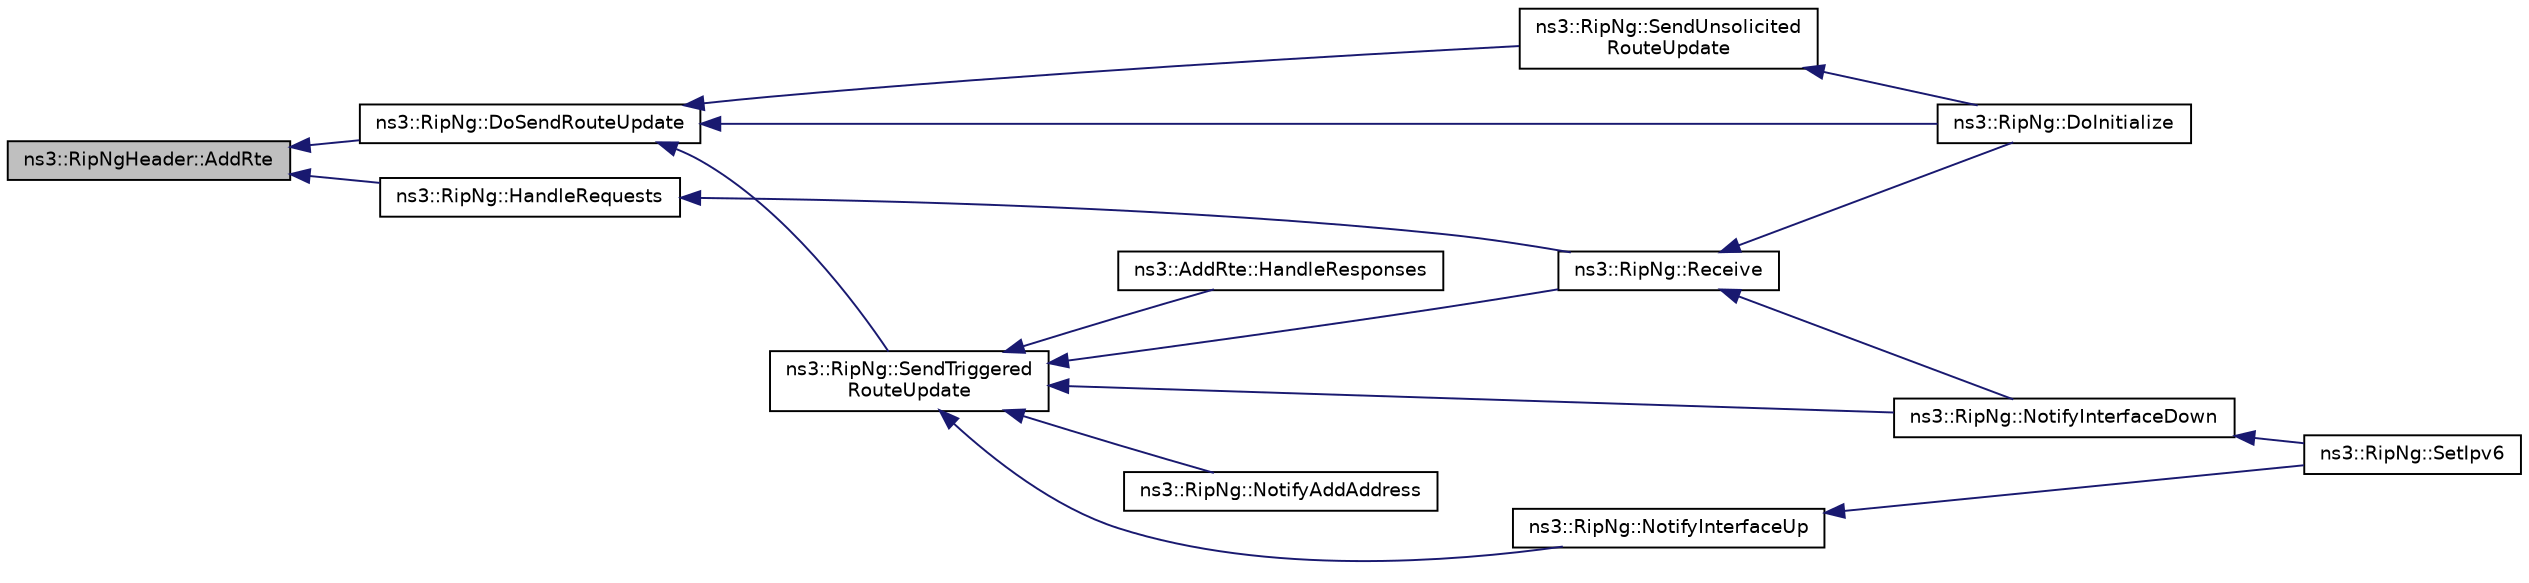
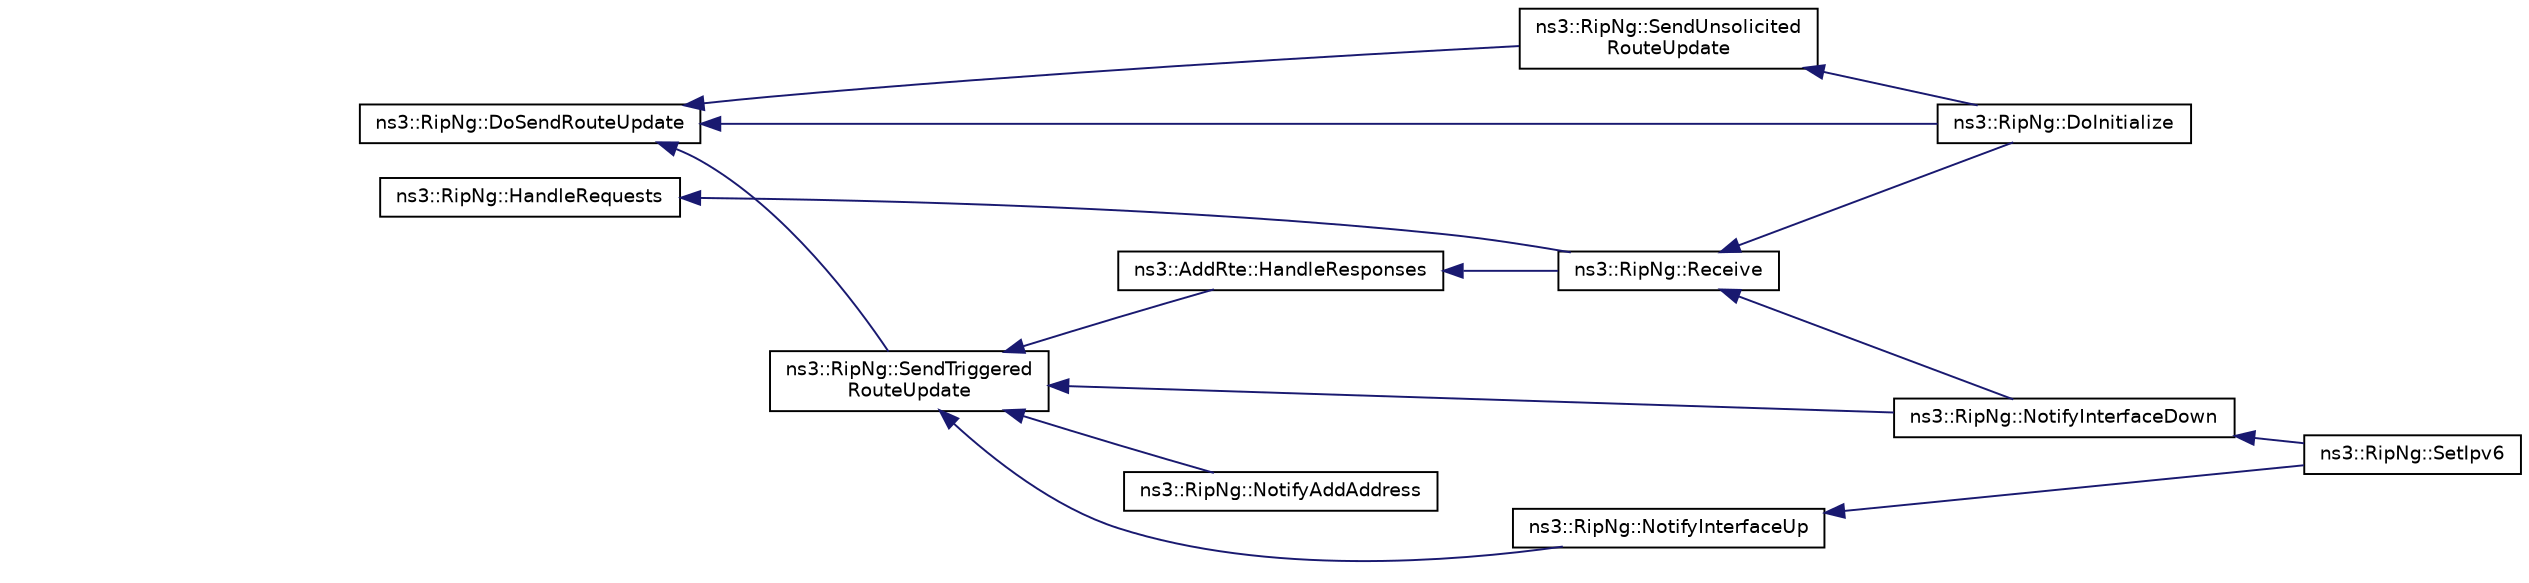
(149, 161) -> none
(1313, 327) -> (1511, 271)
